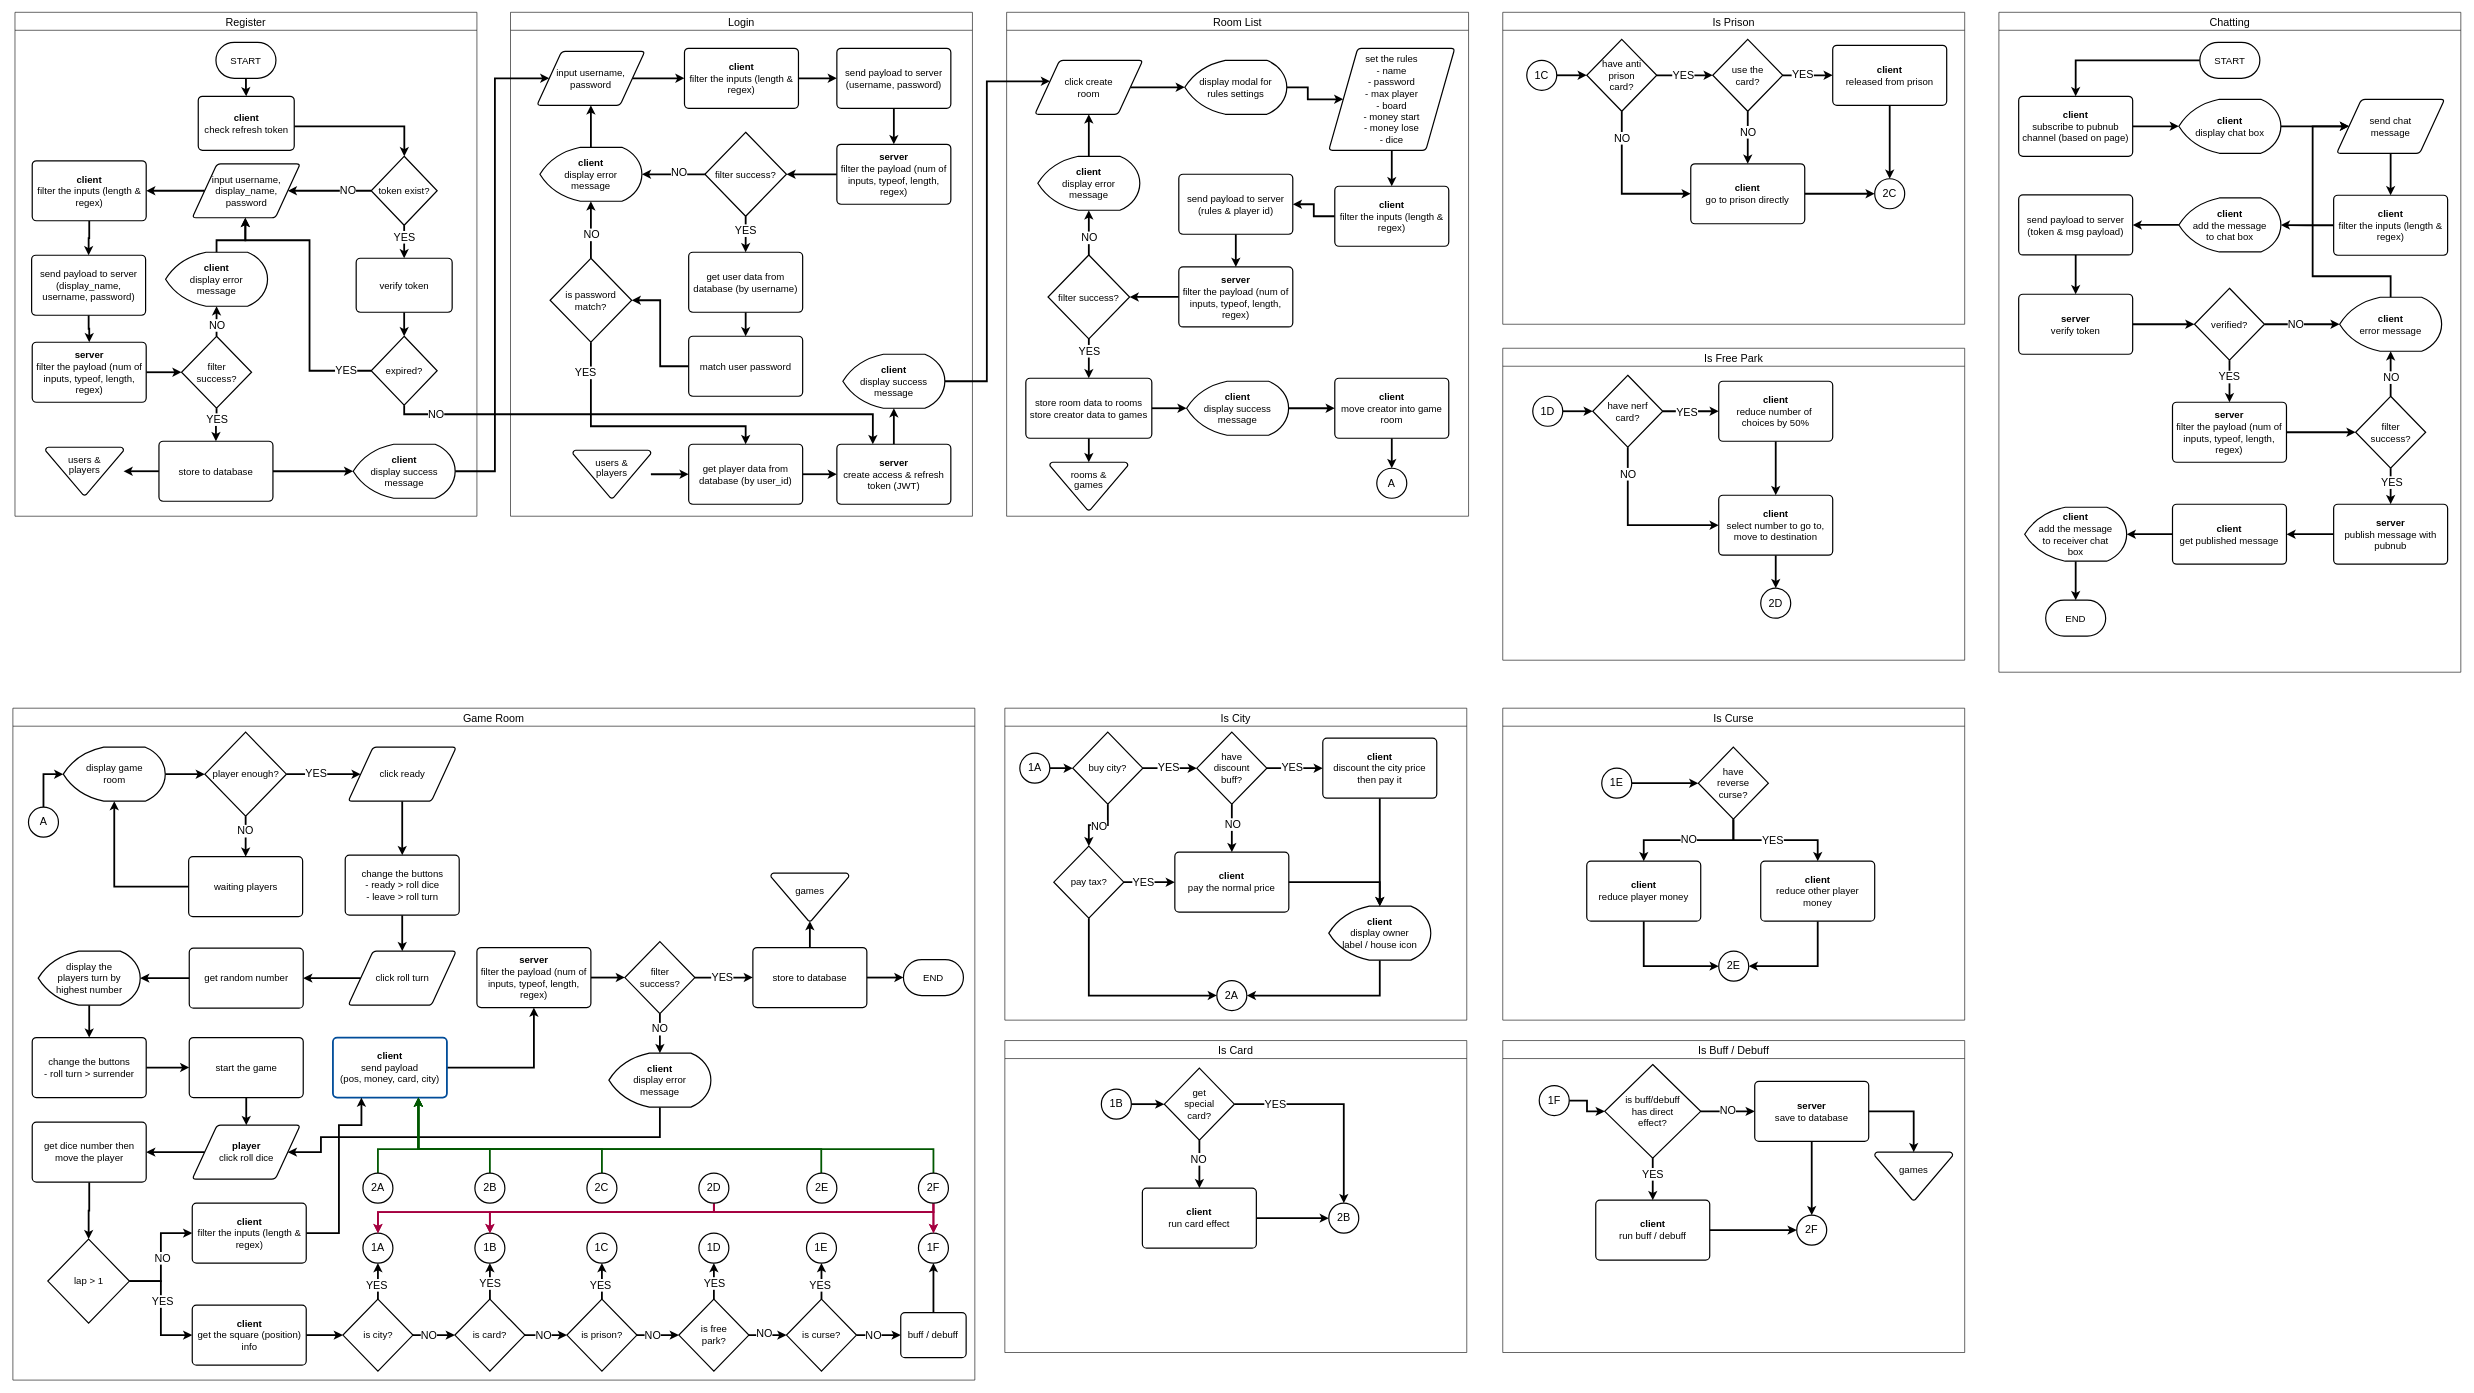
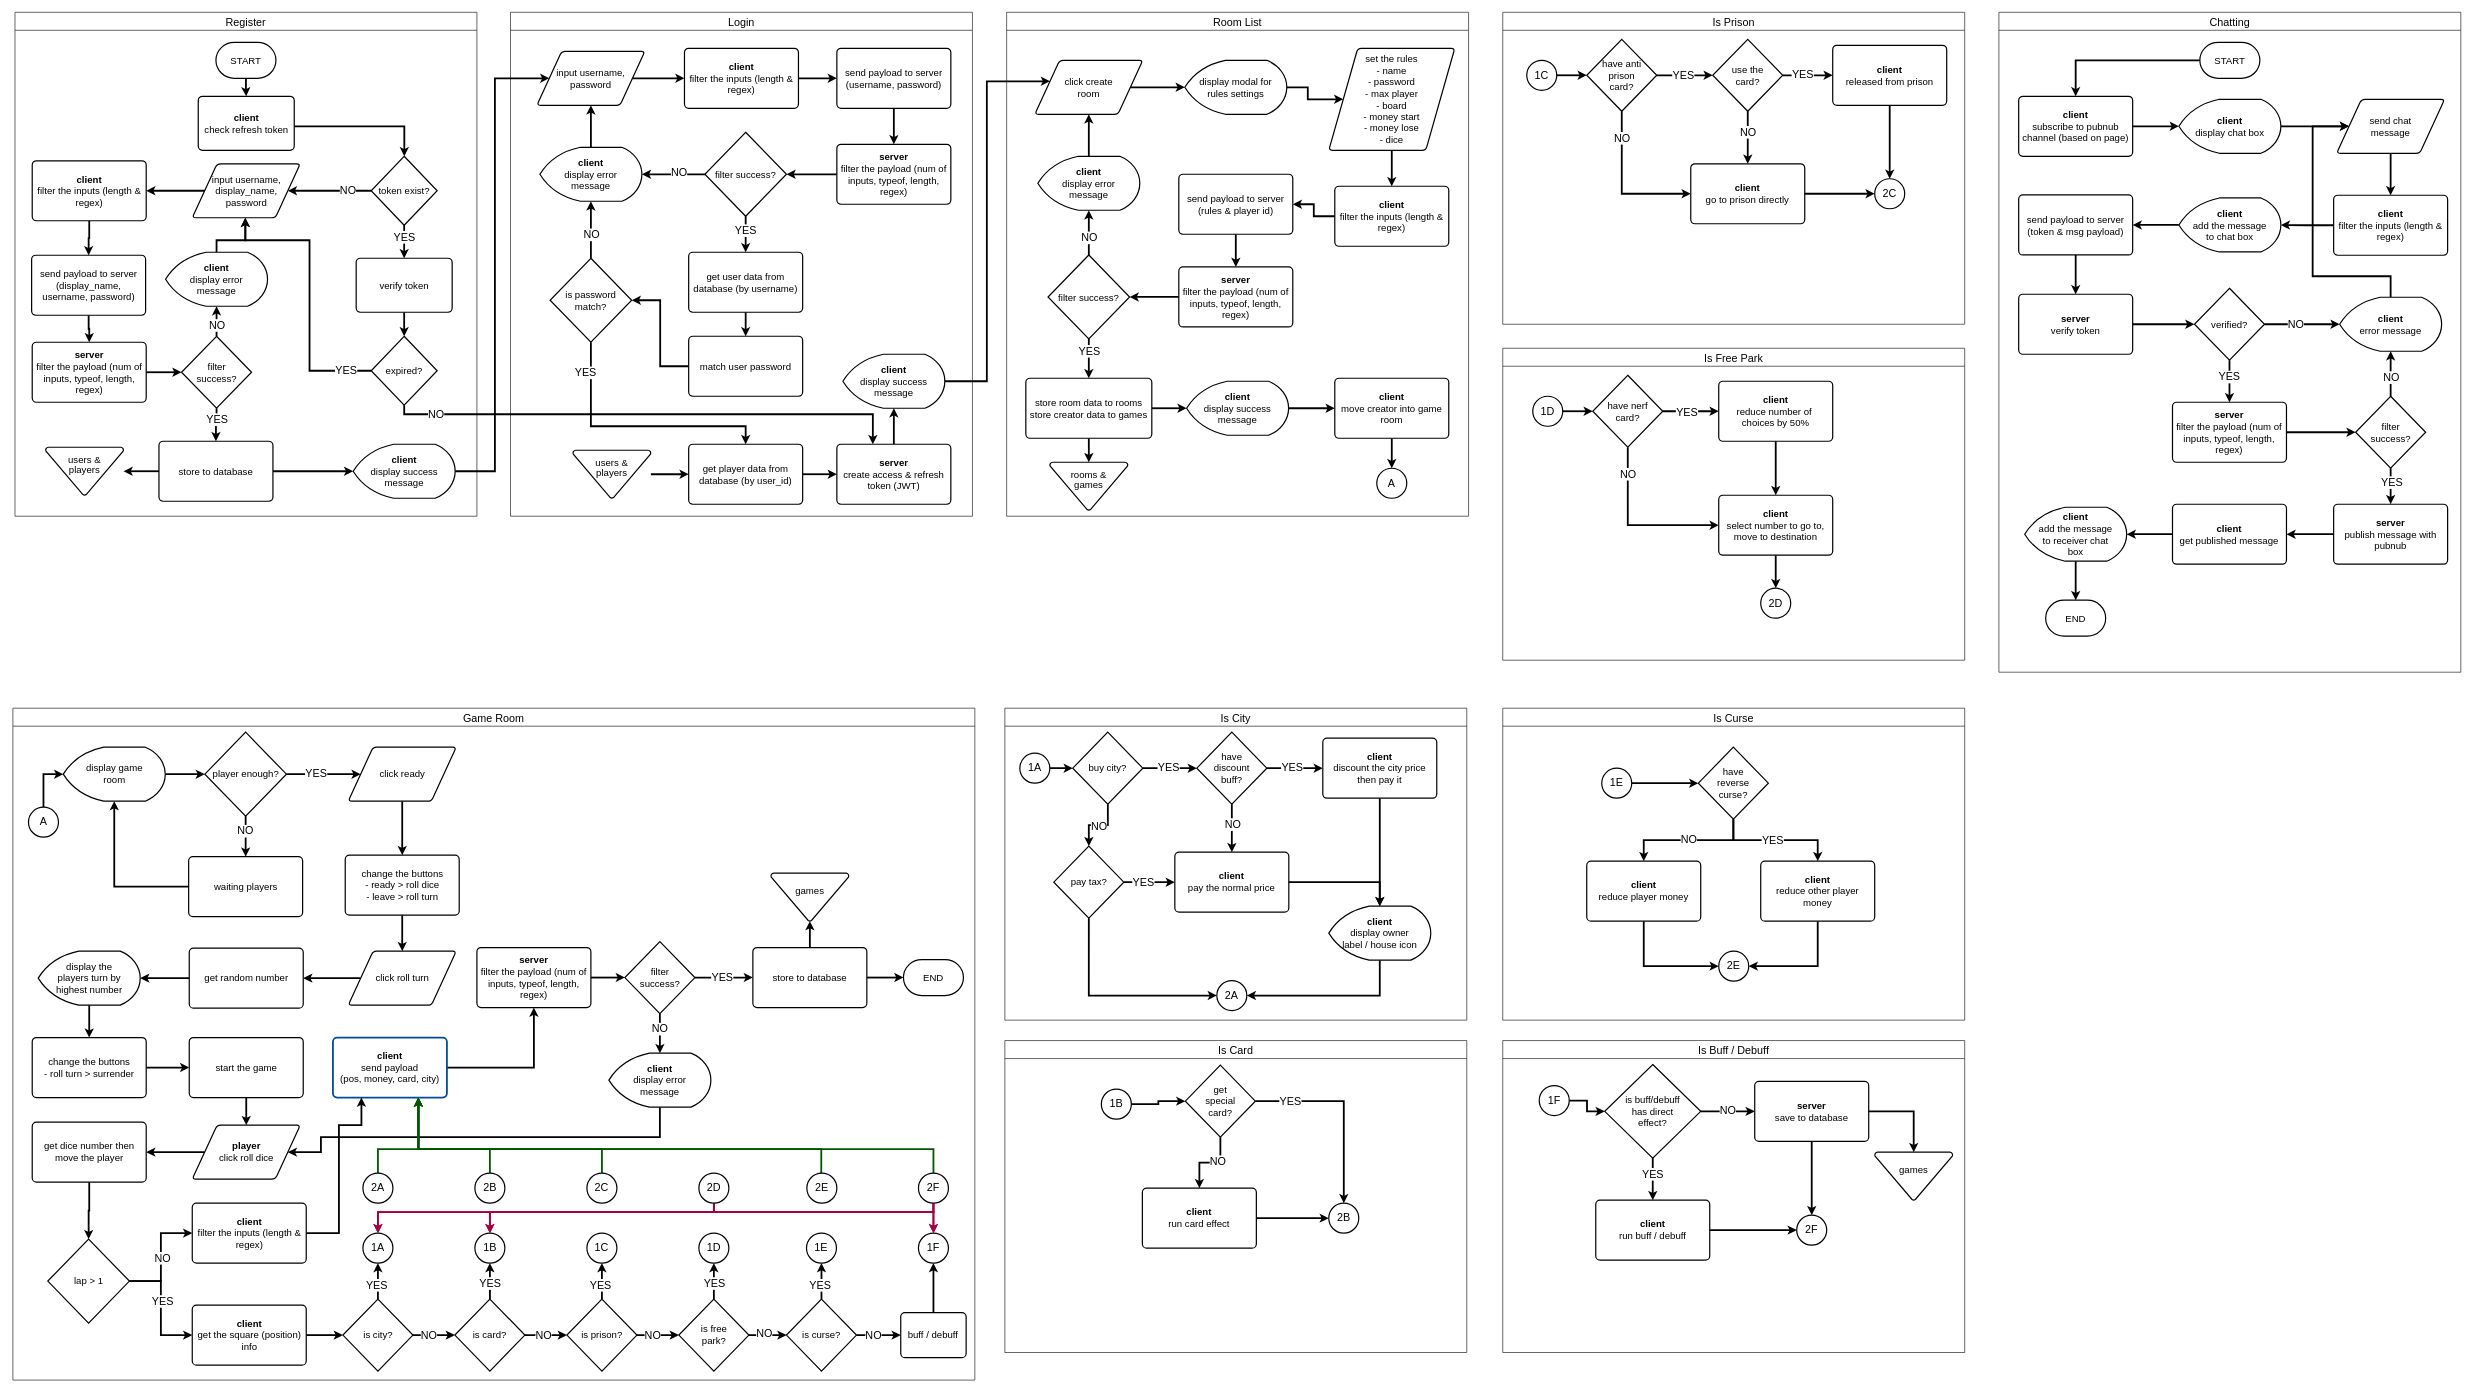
(1199, 1104) -> (1220, 1101)
